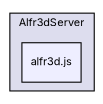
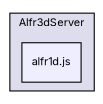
(52, 62) -> (52, 62)
